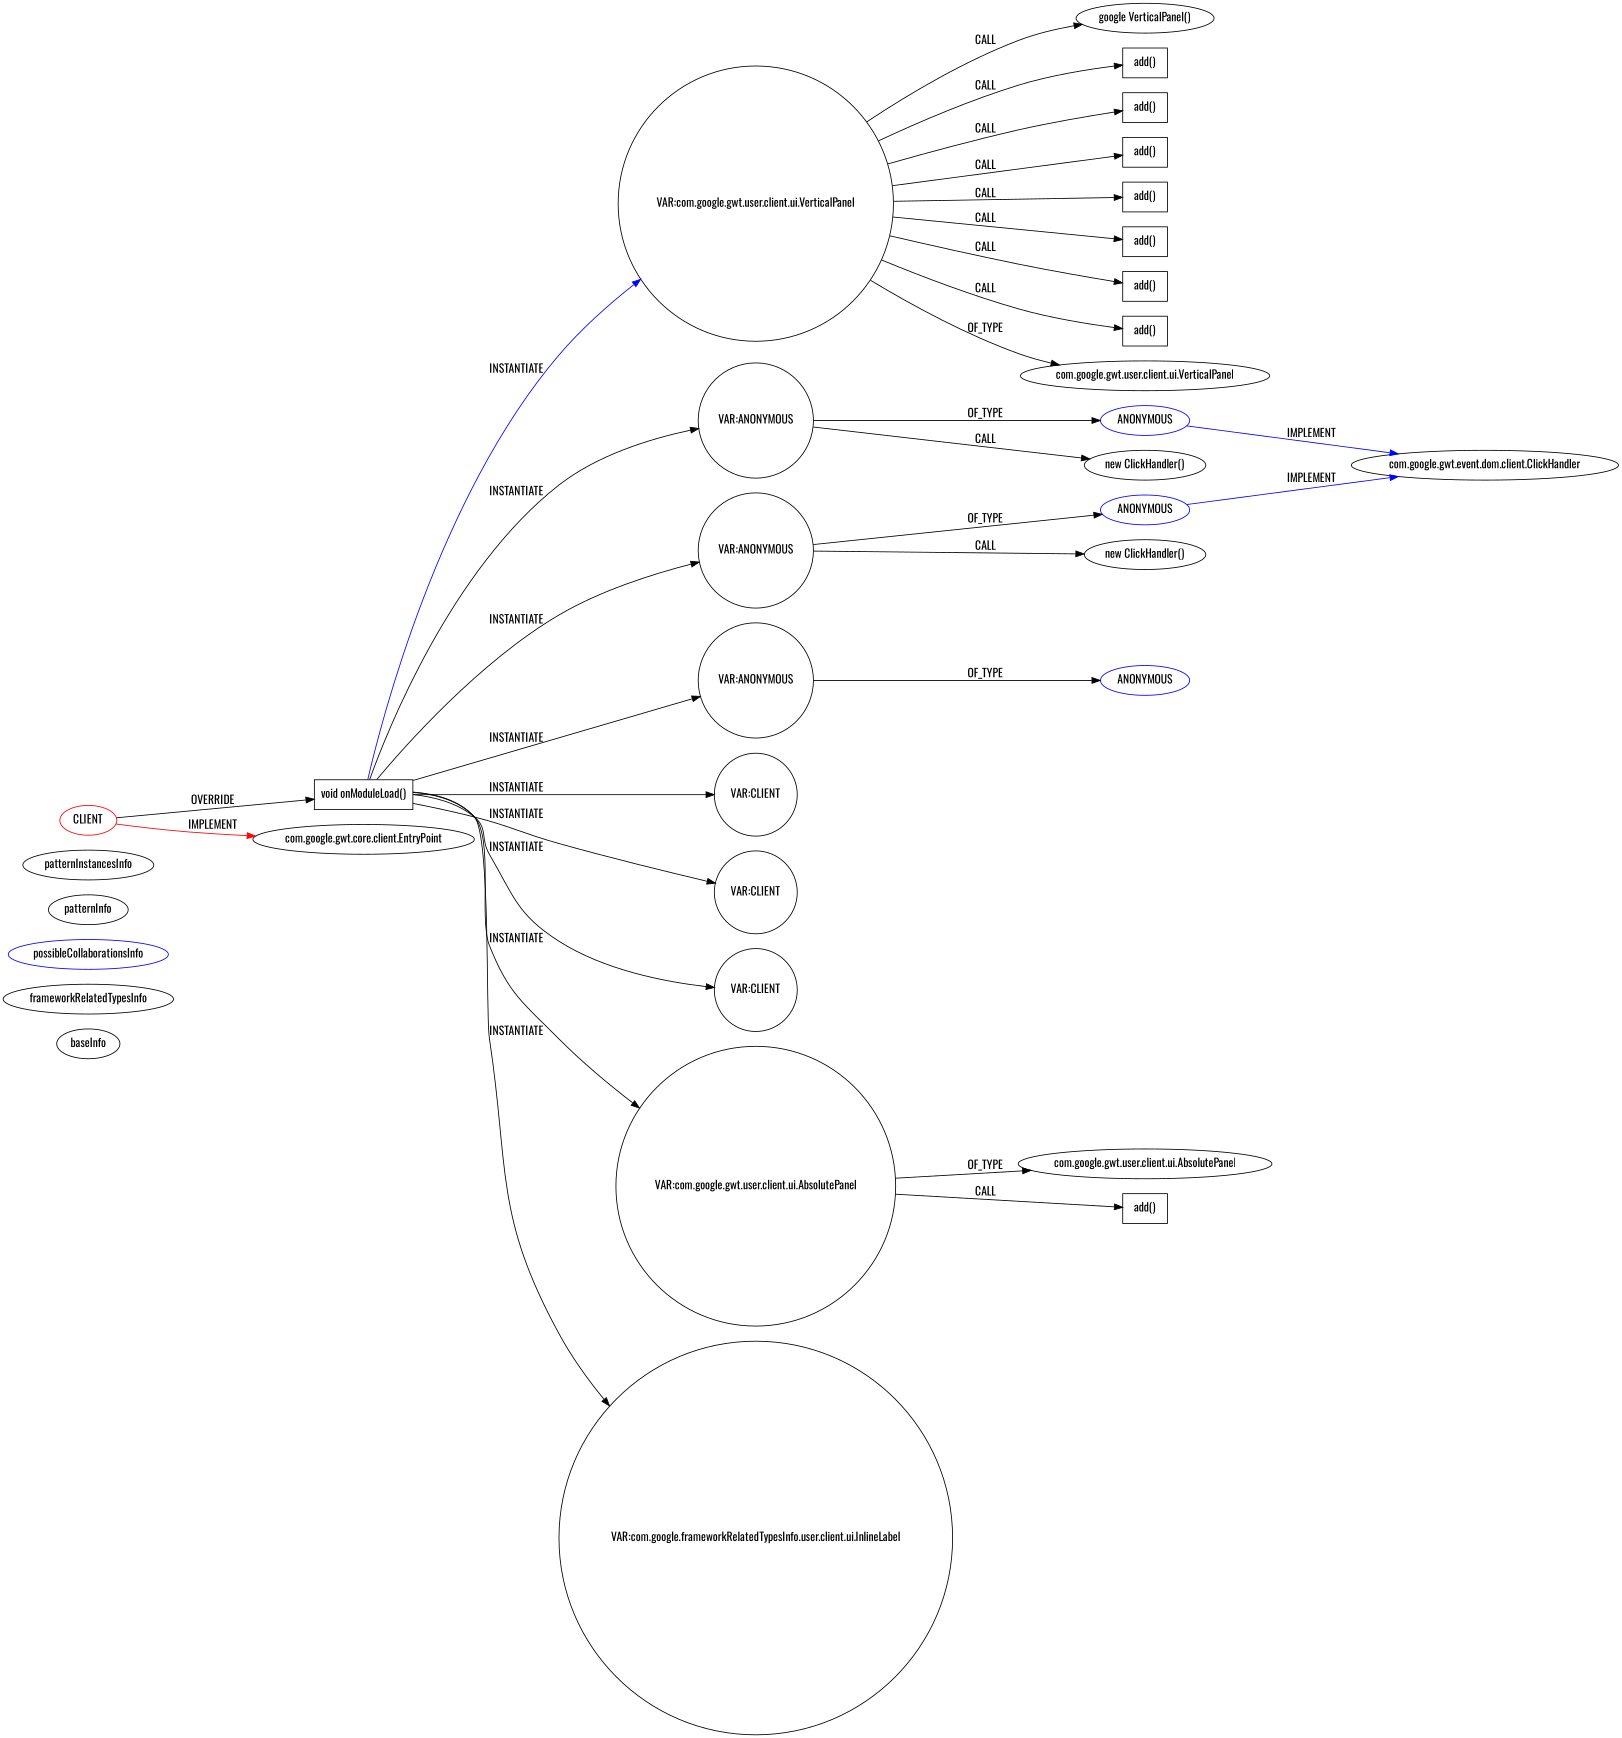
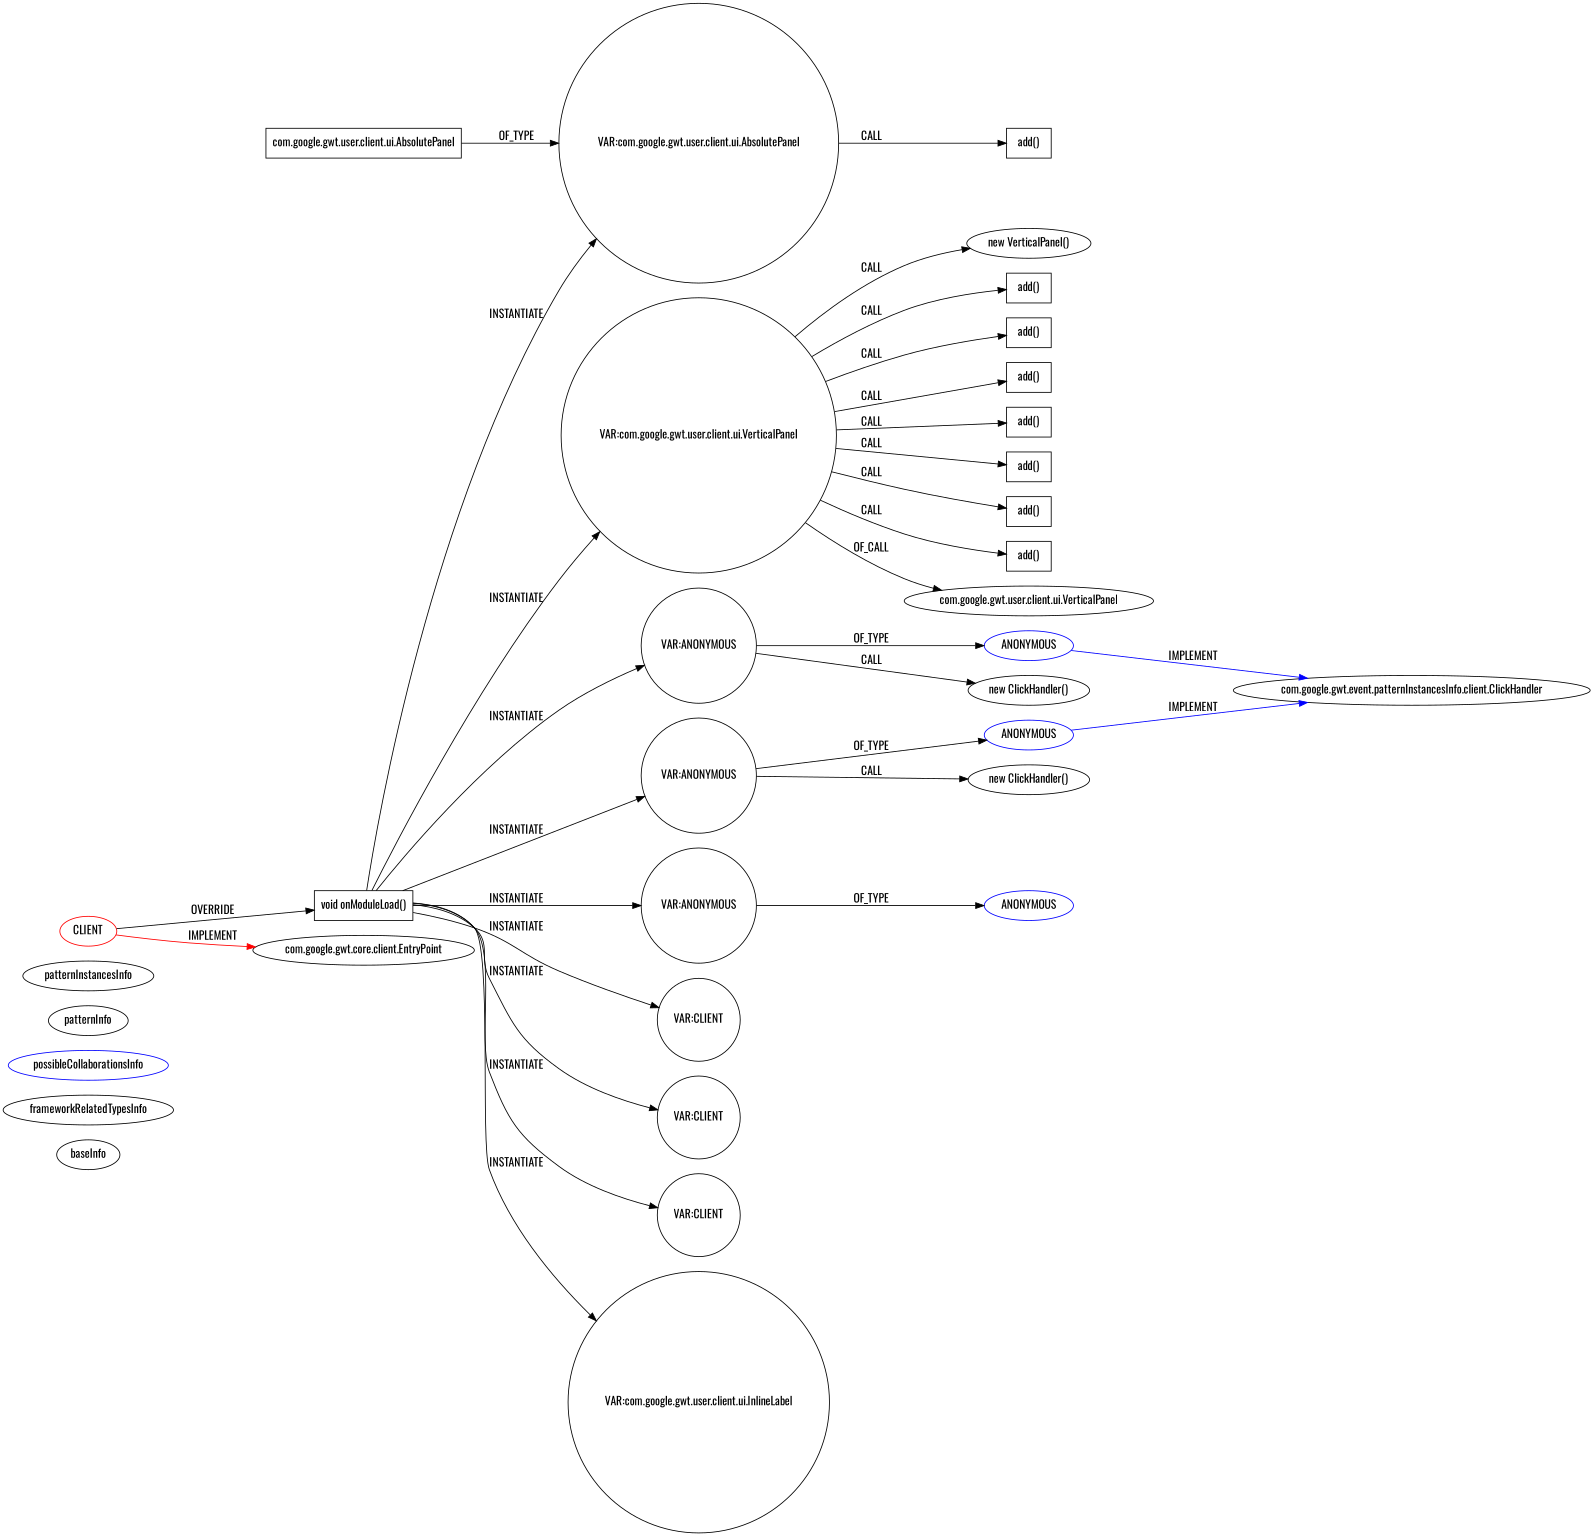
(1145, 18) -> (1029, 243)
(985, 329) -> (871, 548)
(1485, 465) -> (1412, 690)
(462, 510) -> (473, 708)
(1145, 1164) -> (364, 143)
(959, 1175) -> (506, 143)
(756, 1538) -> (699, 1402)
